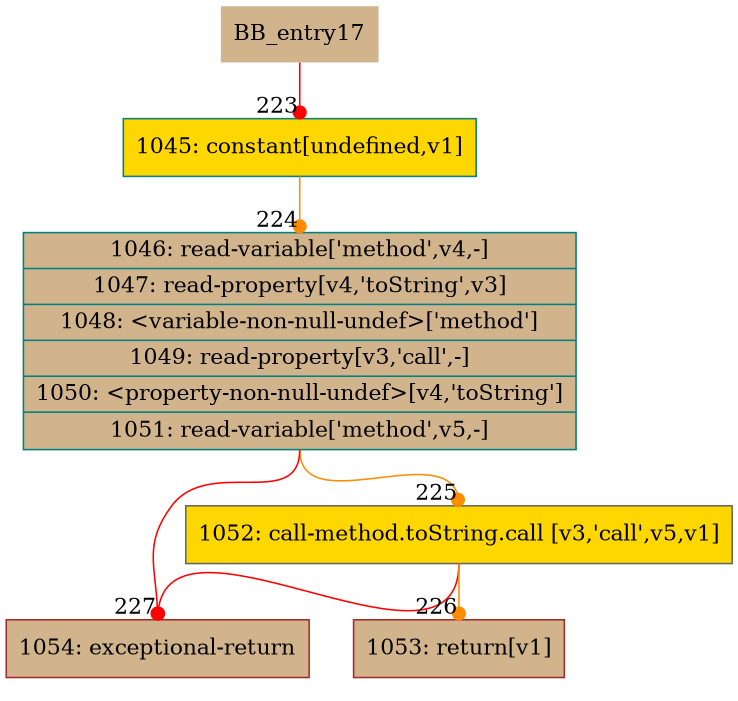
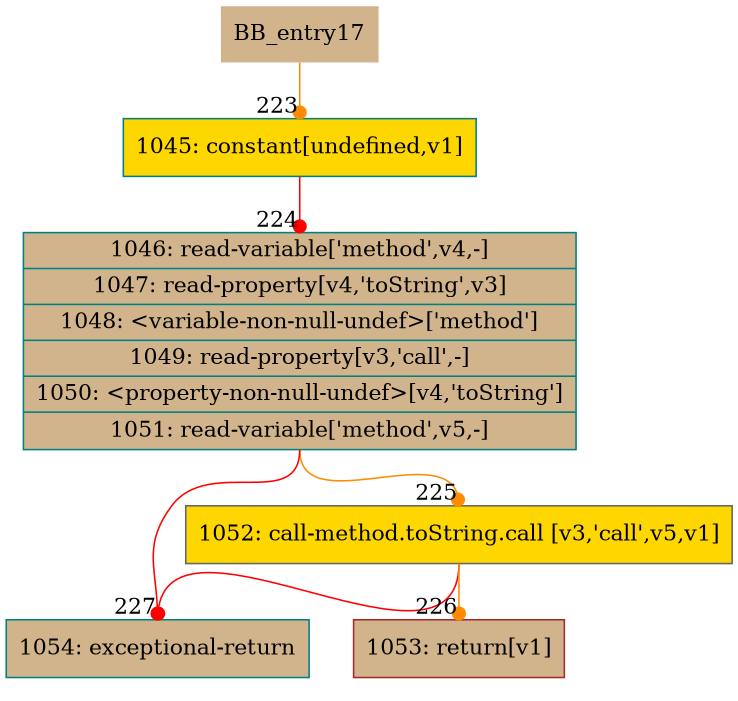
(300, 84) -> (300, 84)
(300, 198) -> (300, 198)
(158, 649) -> (158, 649)
